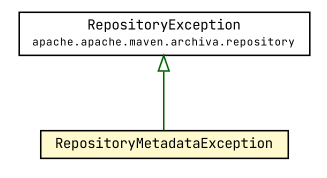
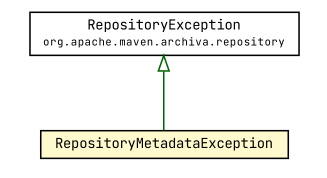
(165, 42) -> (165, 42)
